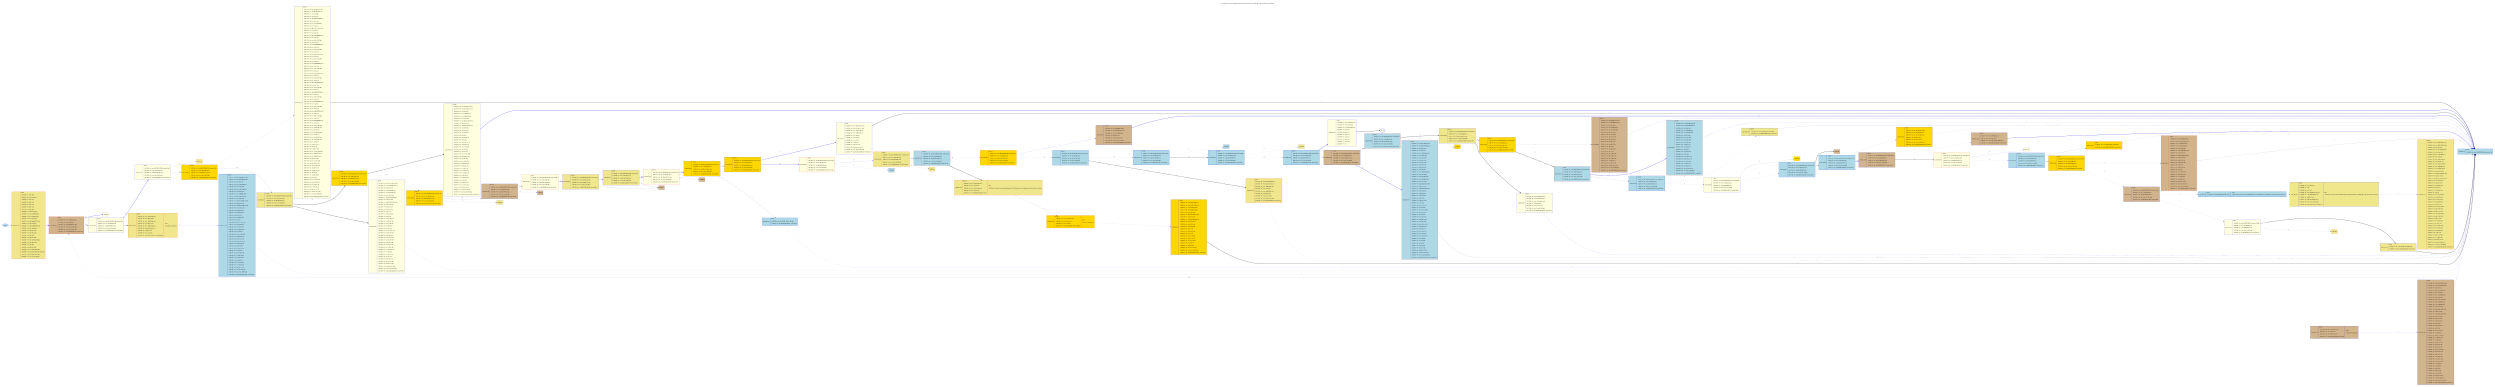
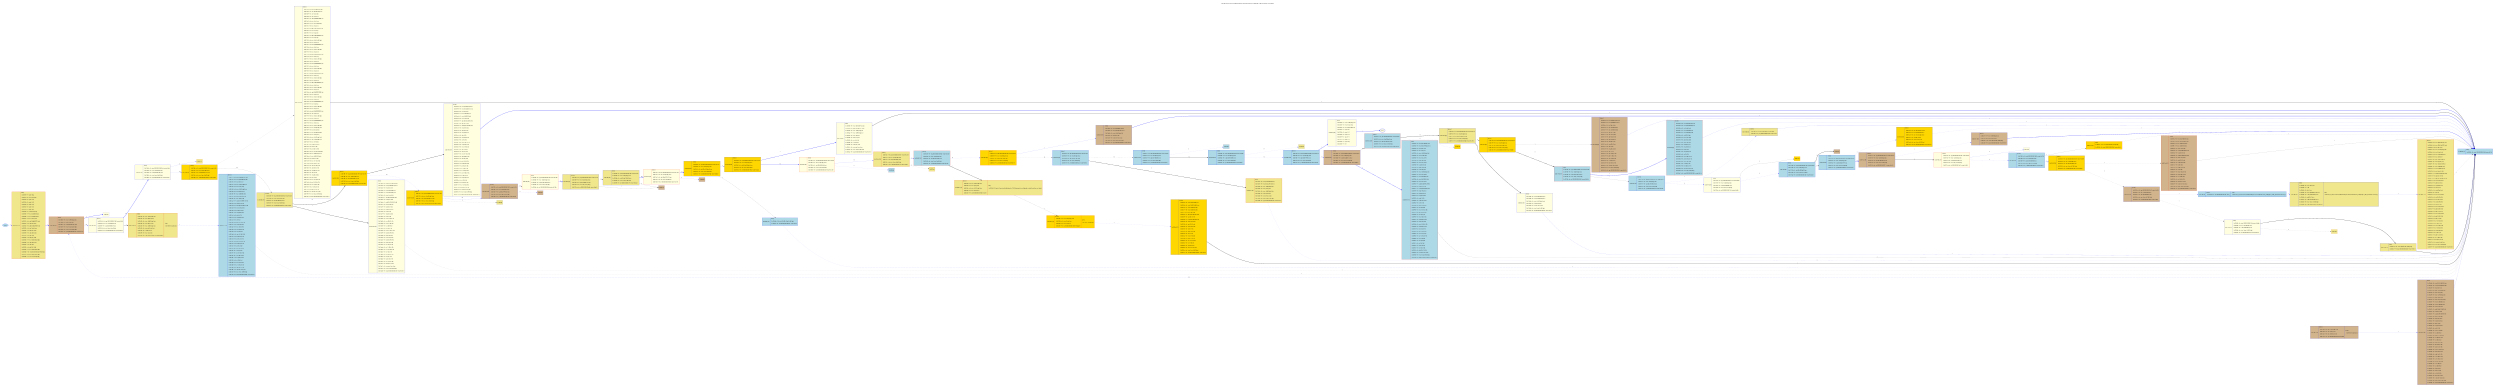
(1368, 131) -> (1368, 131)
